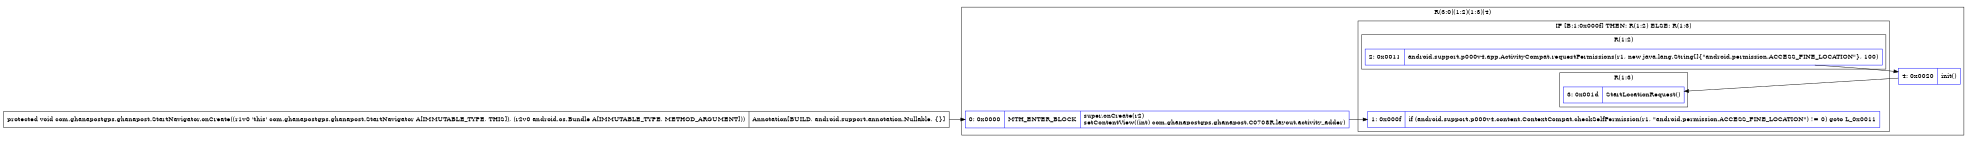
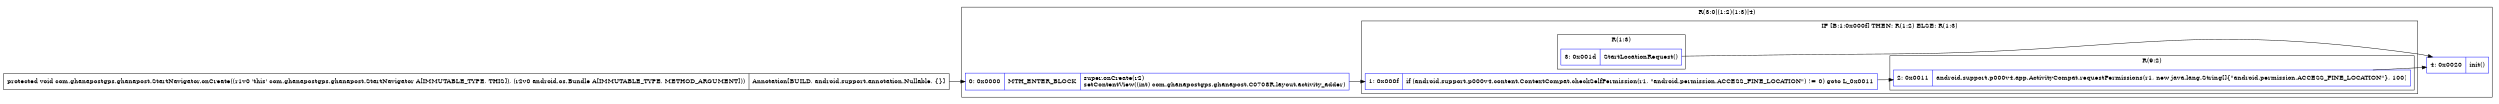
(1624, 40) -> (2152, 61)
none -> (1883, 80)
(1794, 85) -> (2055, 48)
